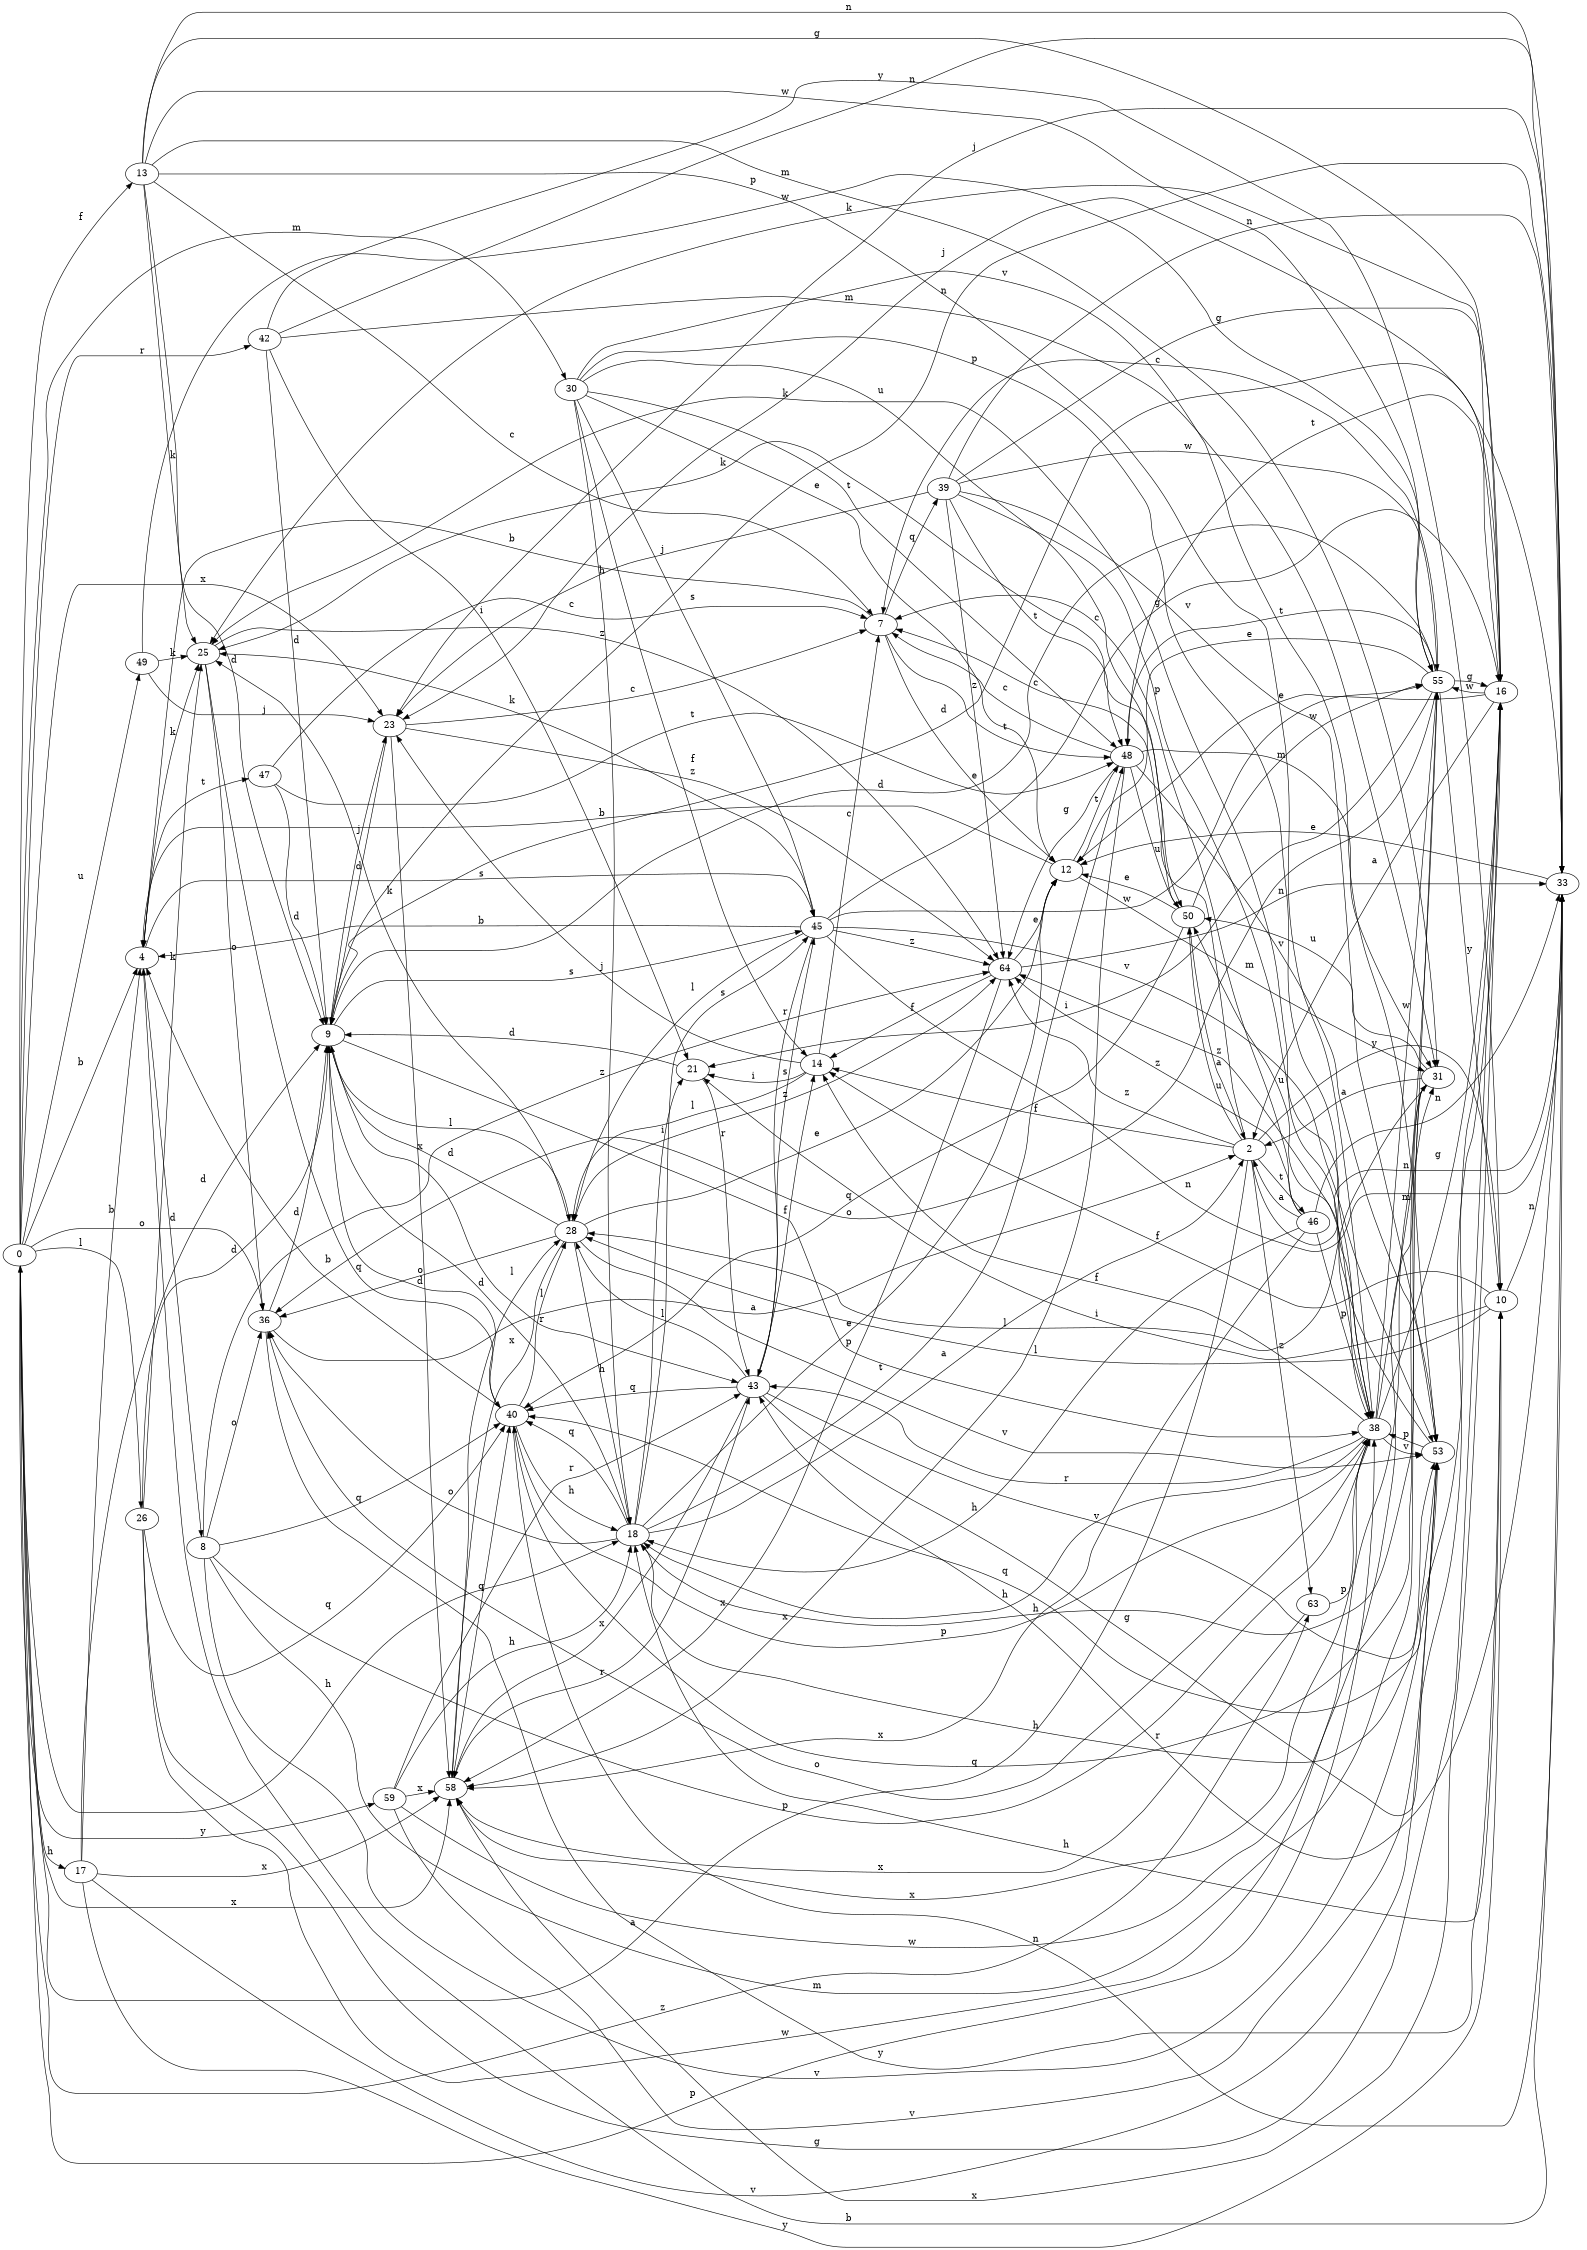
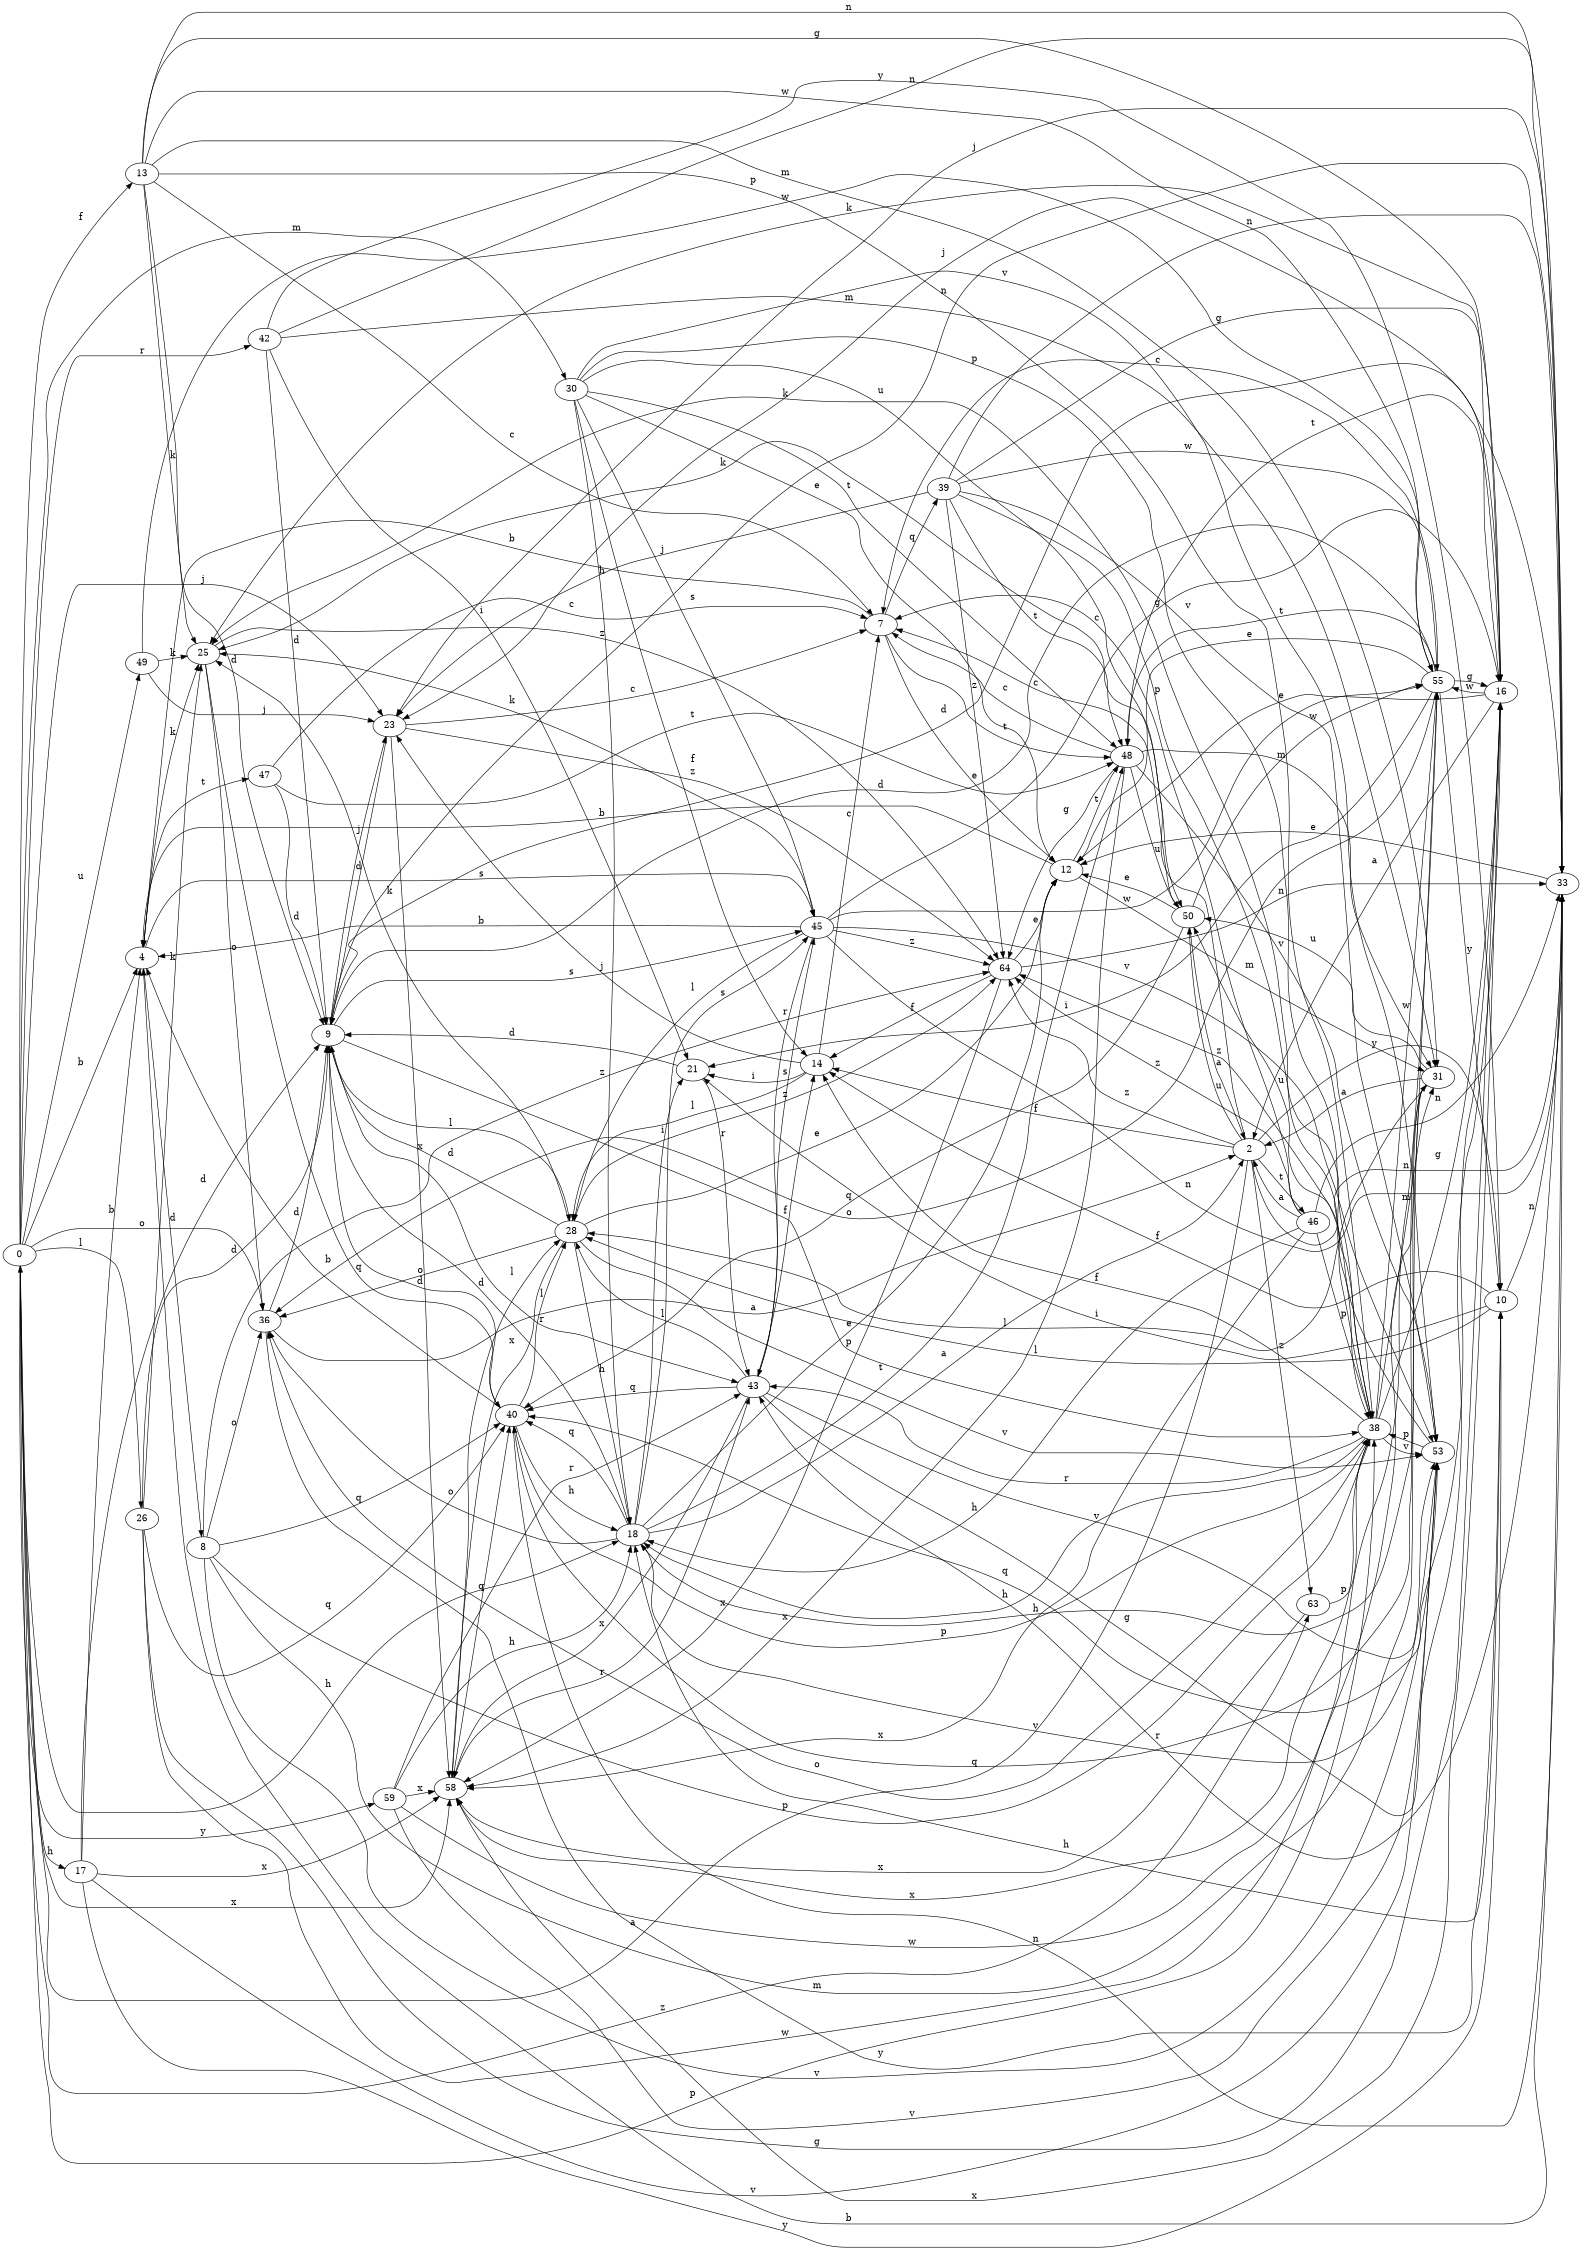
(203, 580) -> (203, 580)
(1036, 1726) -> (1036, 1726)
